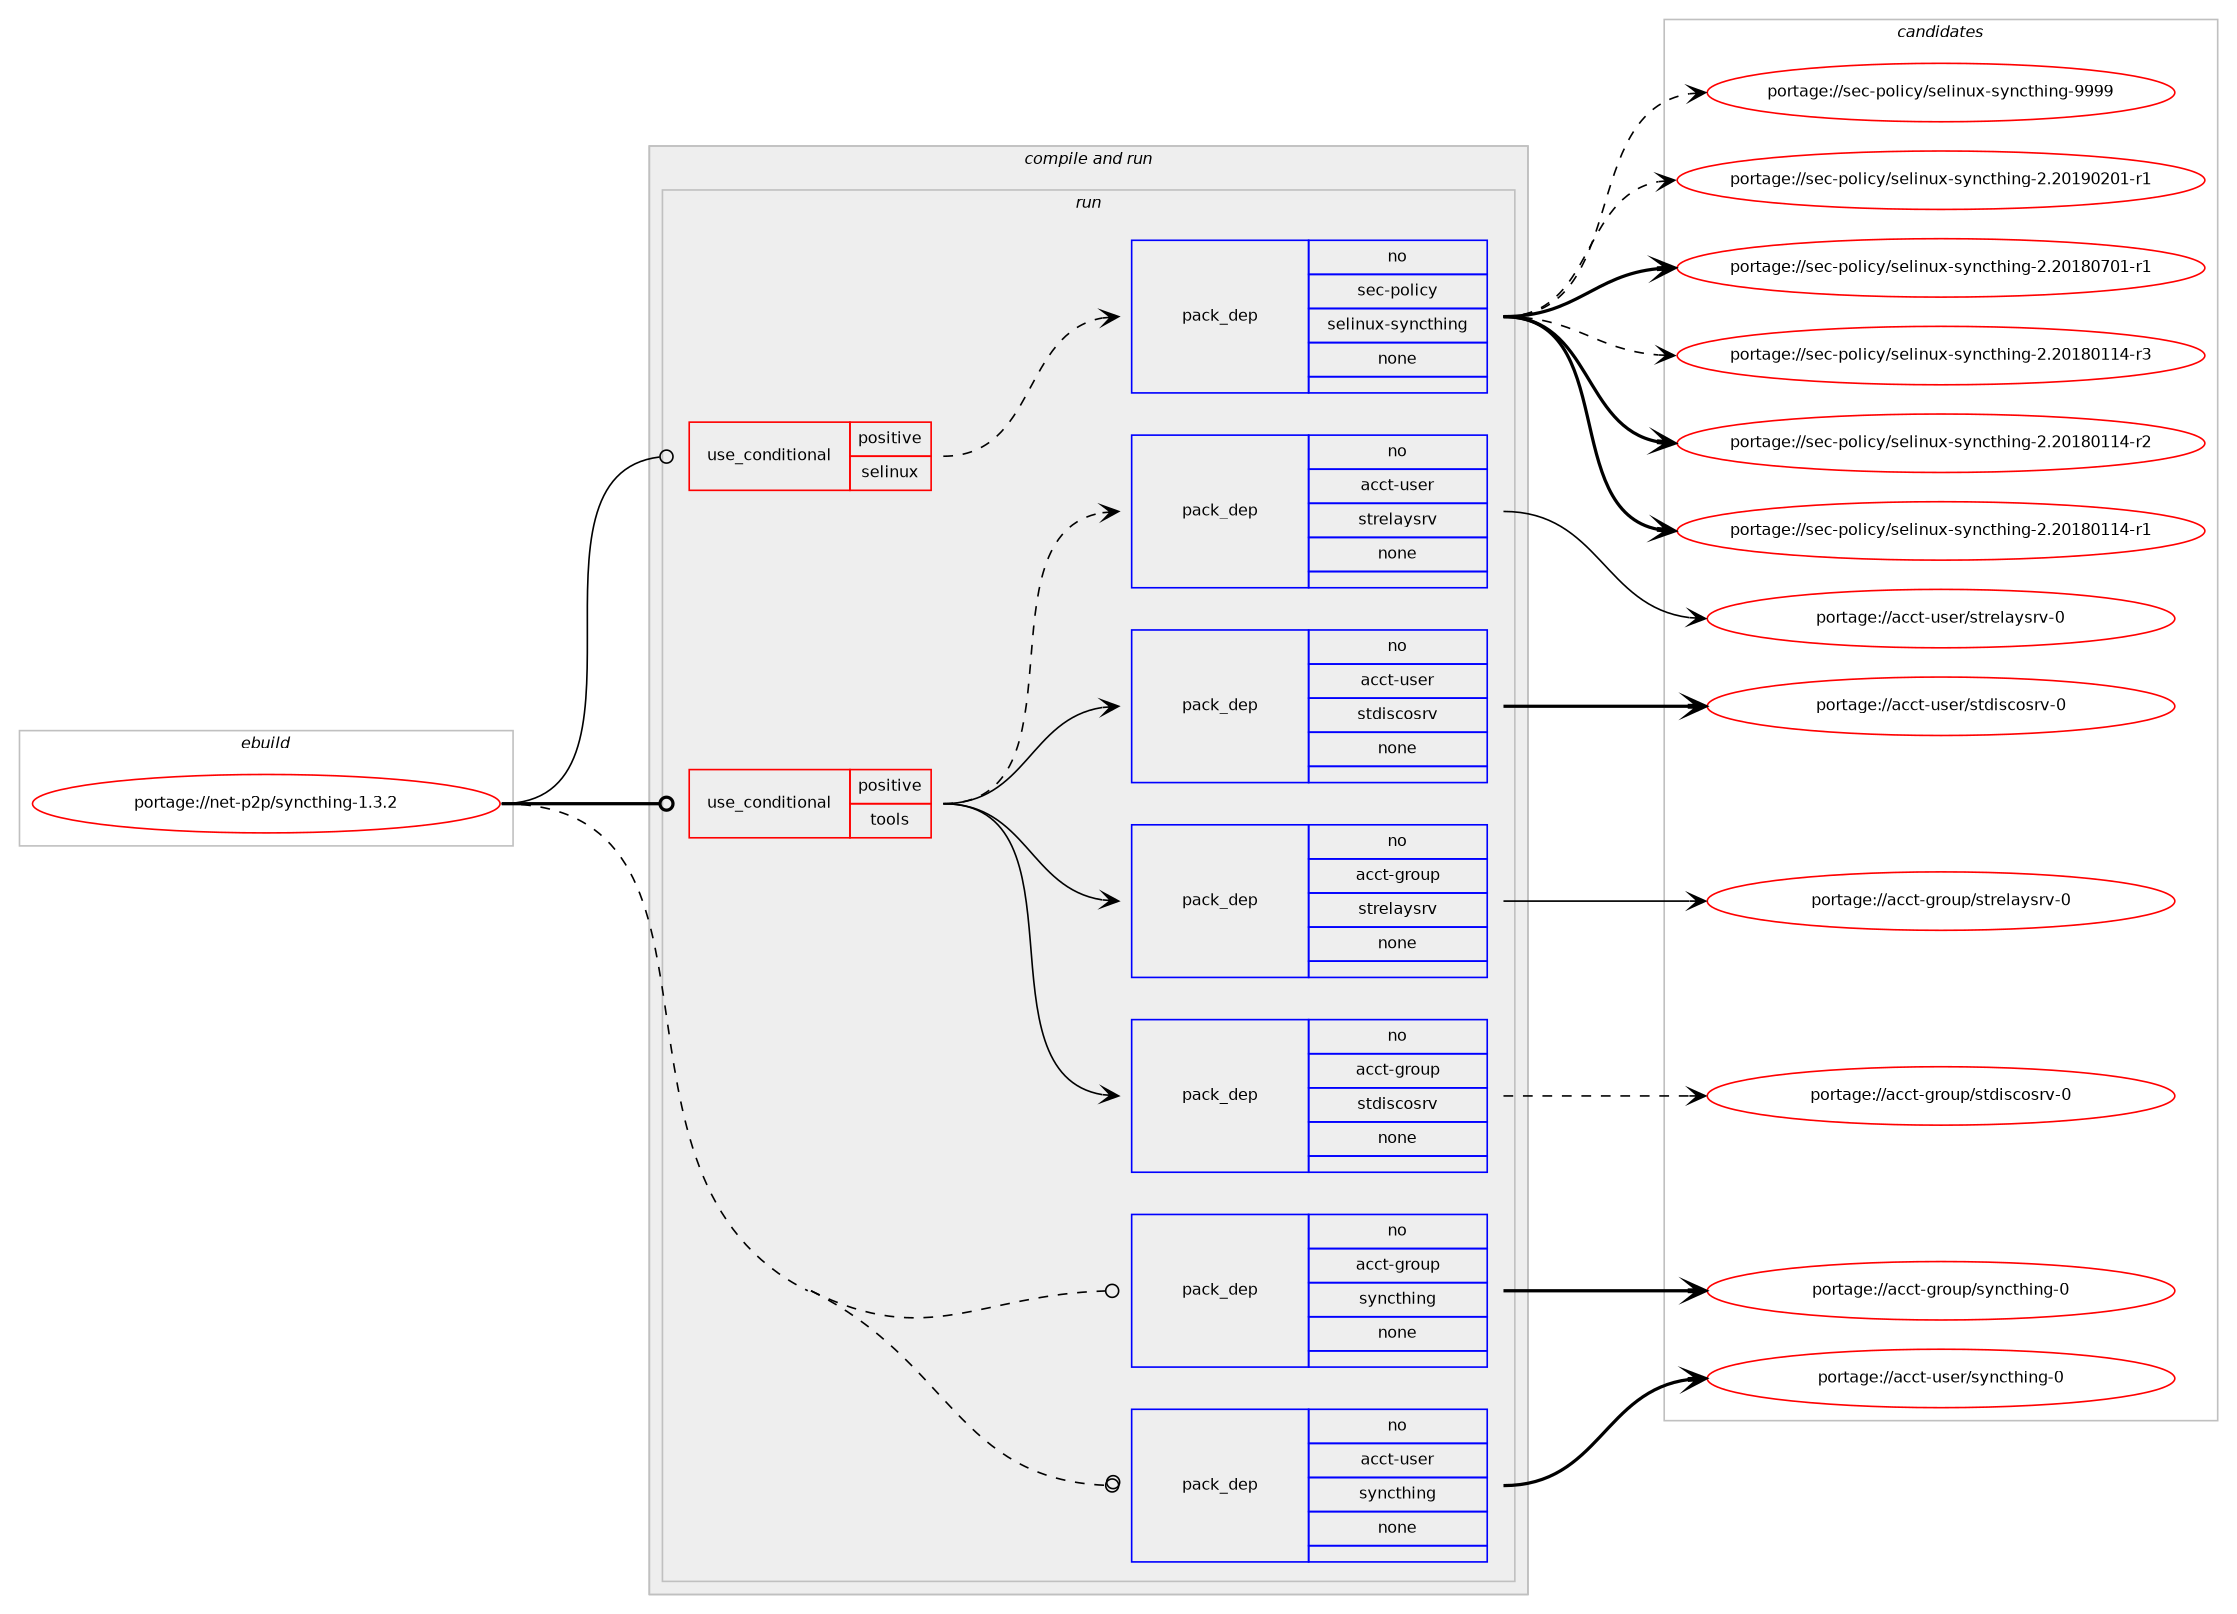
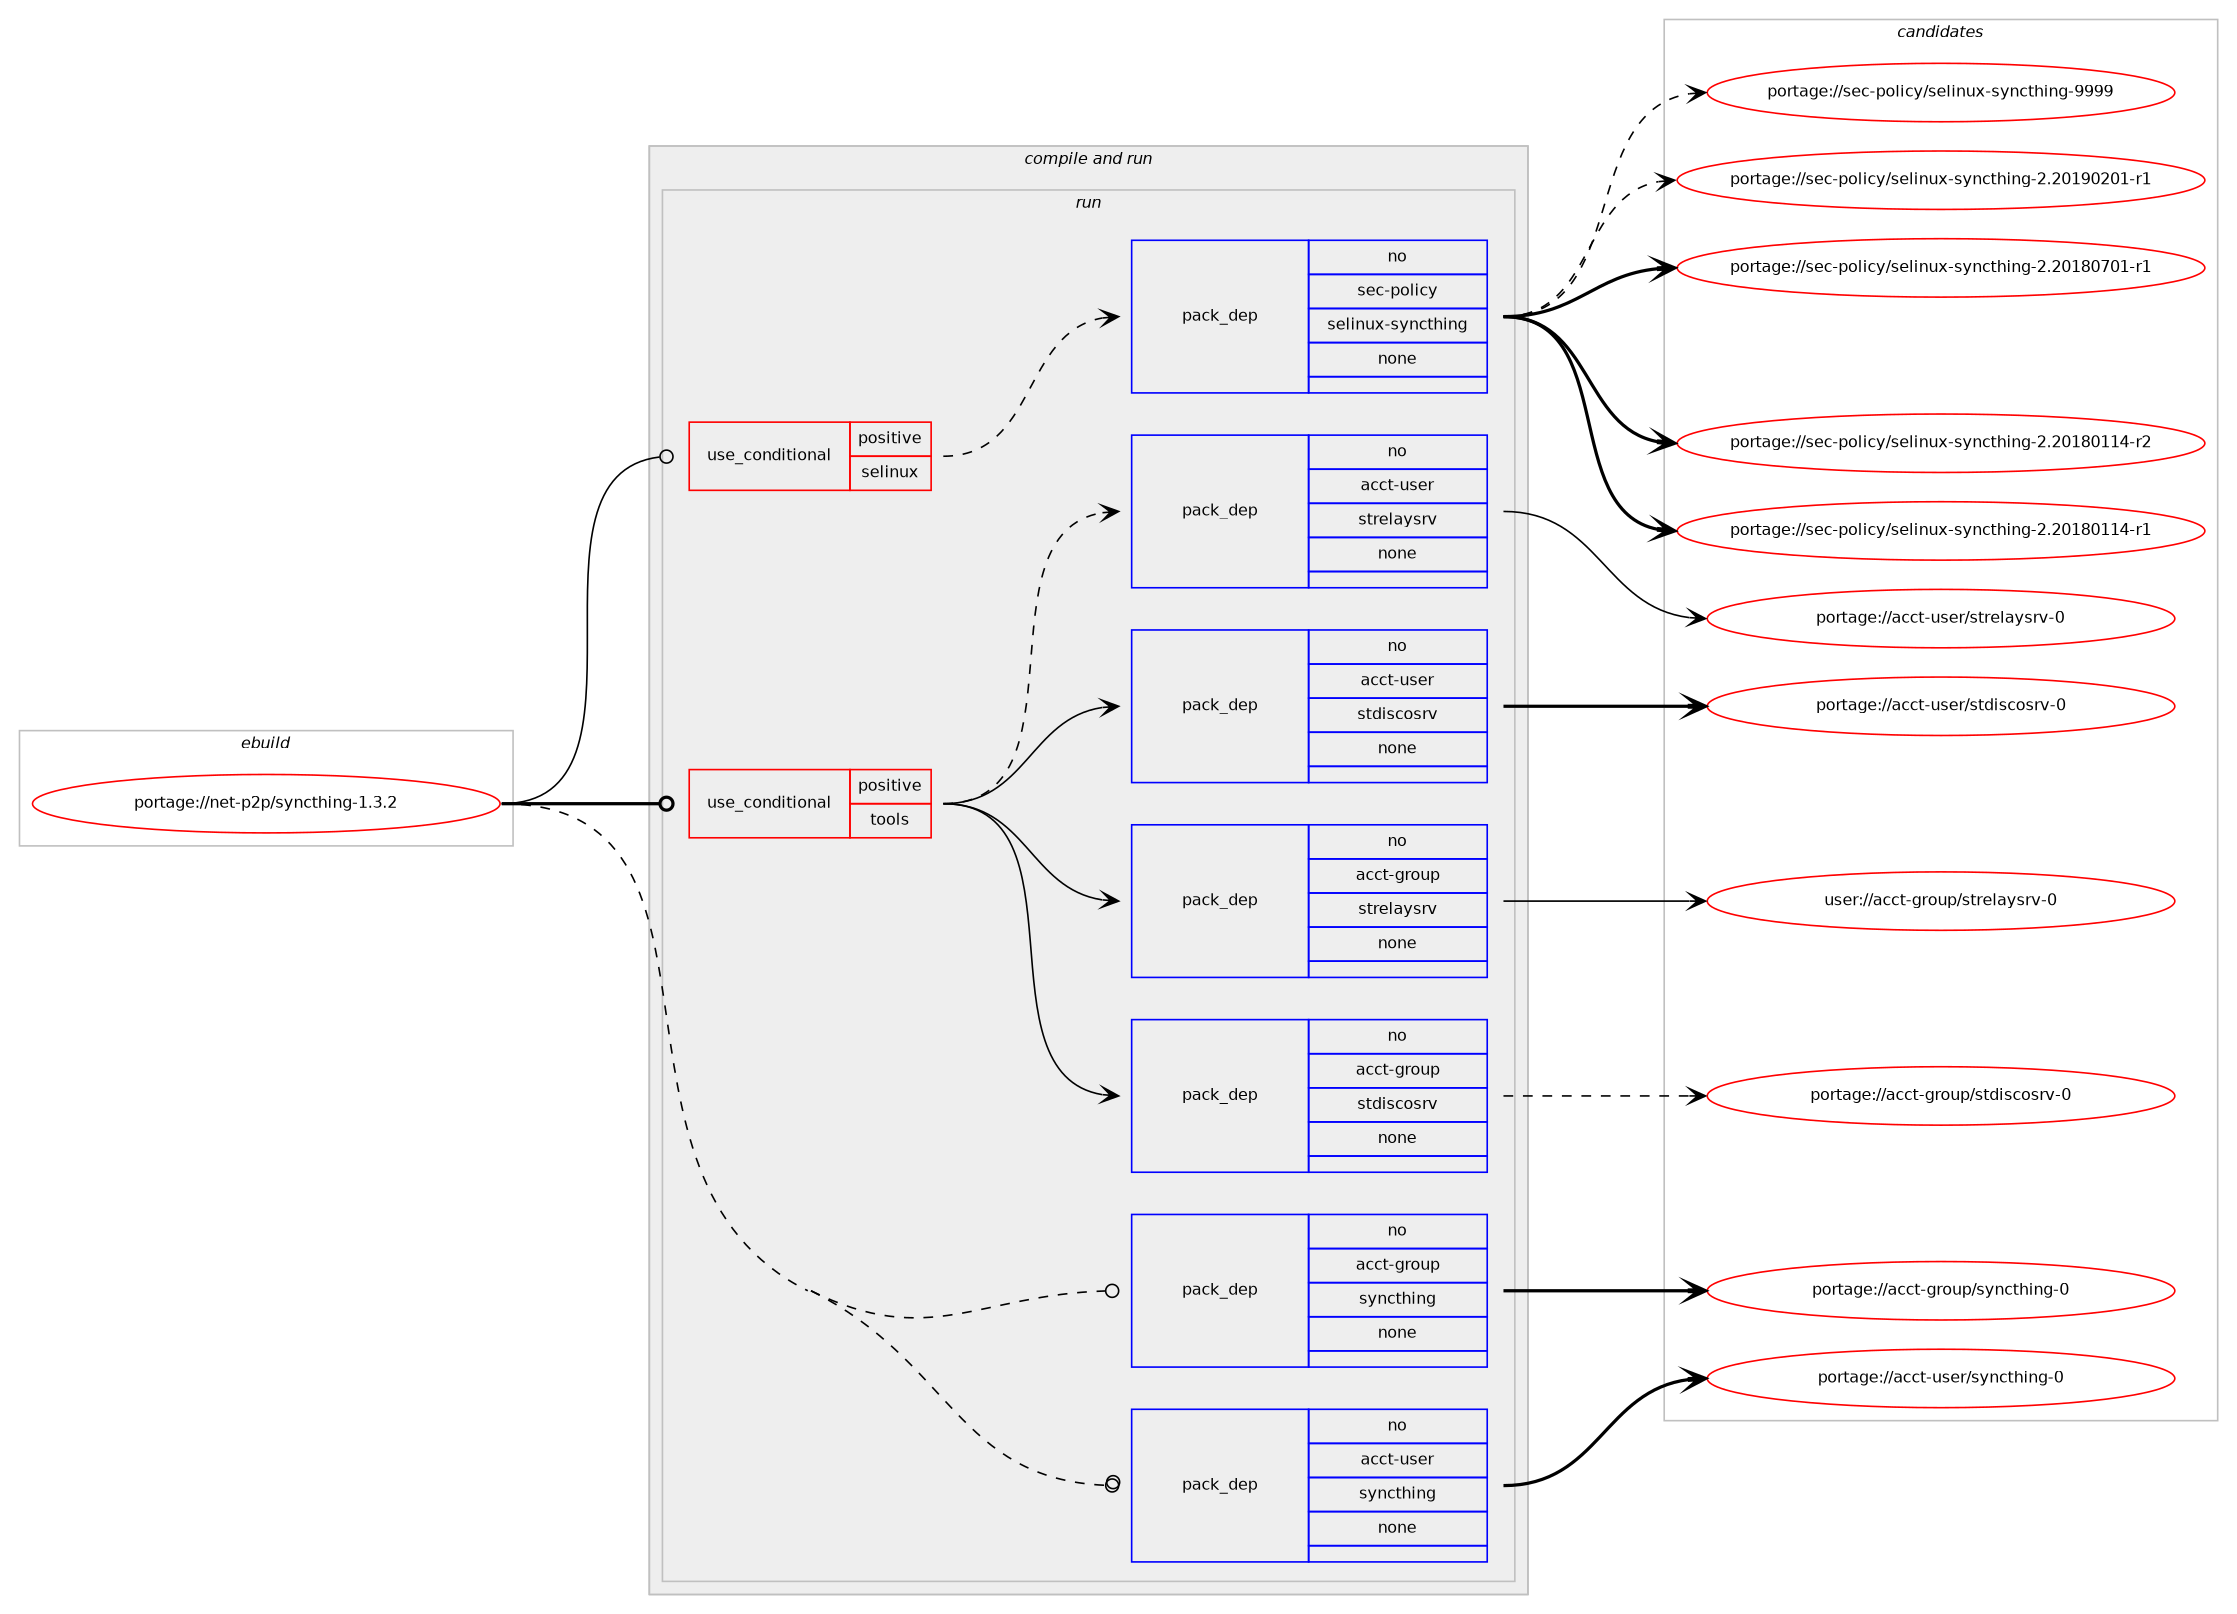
(1941, 356) -> none
(1941, 901) -> (1941, 901)
